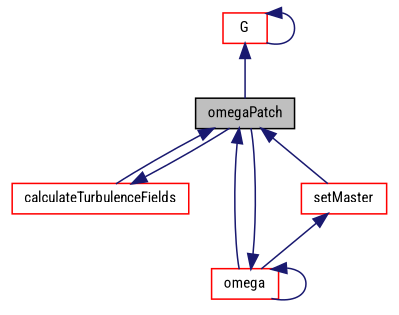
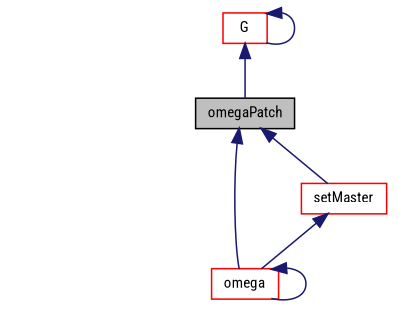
(255, 191) -> none
(100, 199) -> none
